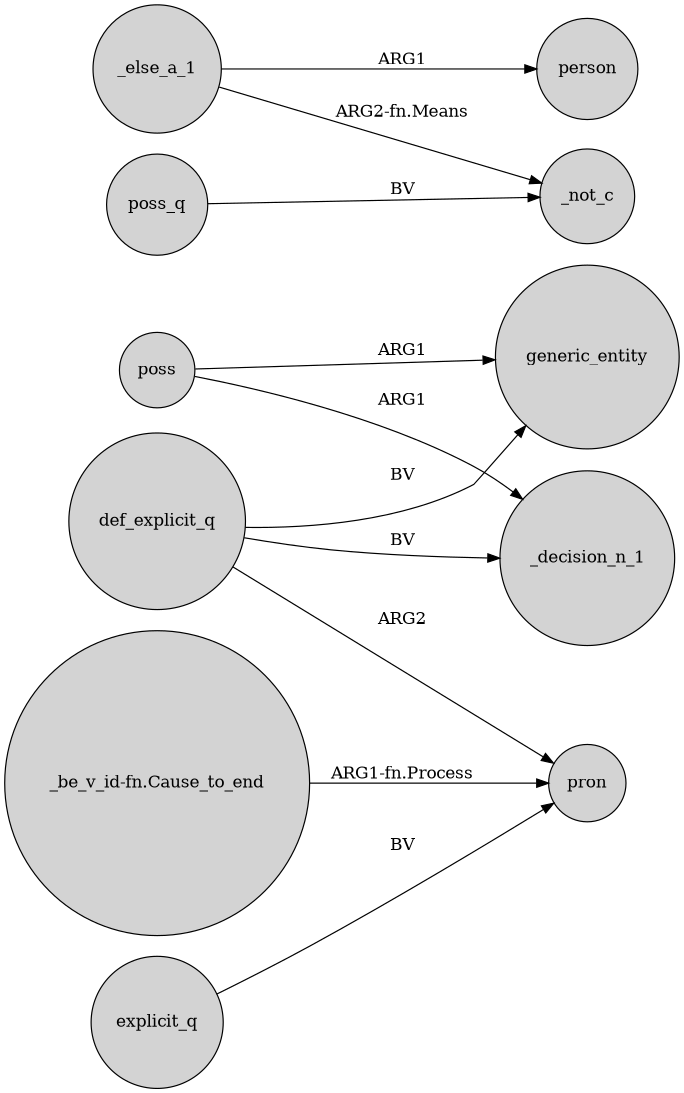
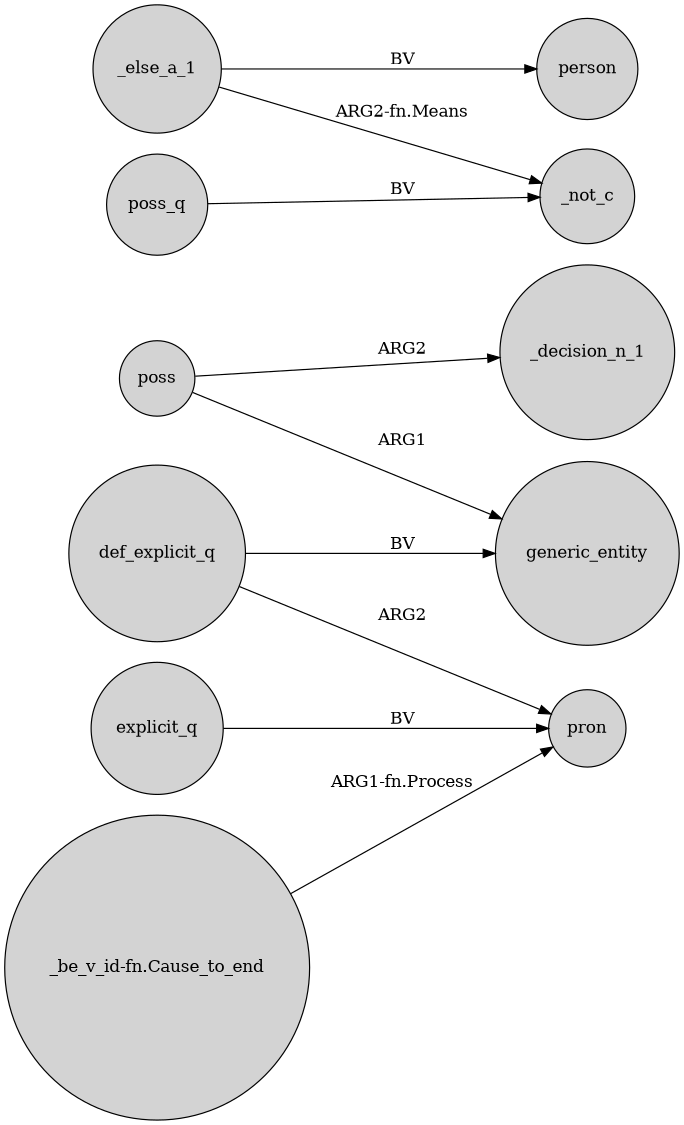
(402, 60) -> (402, 60)
(402, 400) -> (402, 349)
(365, 553) -> none
